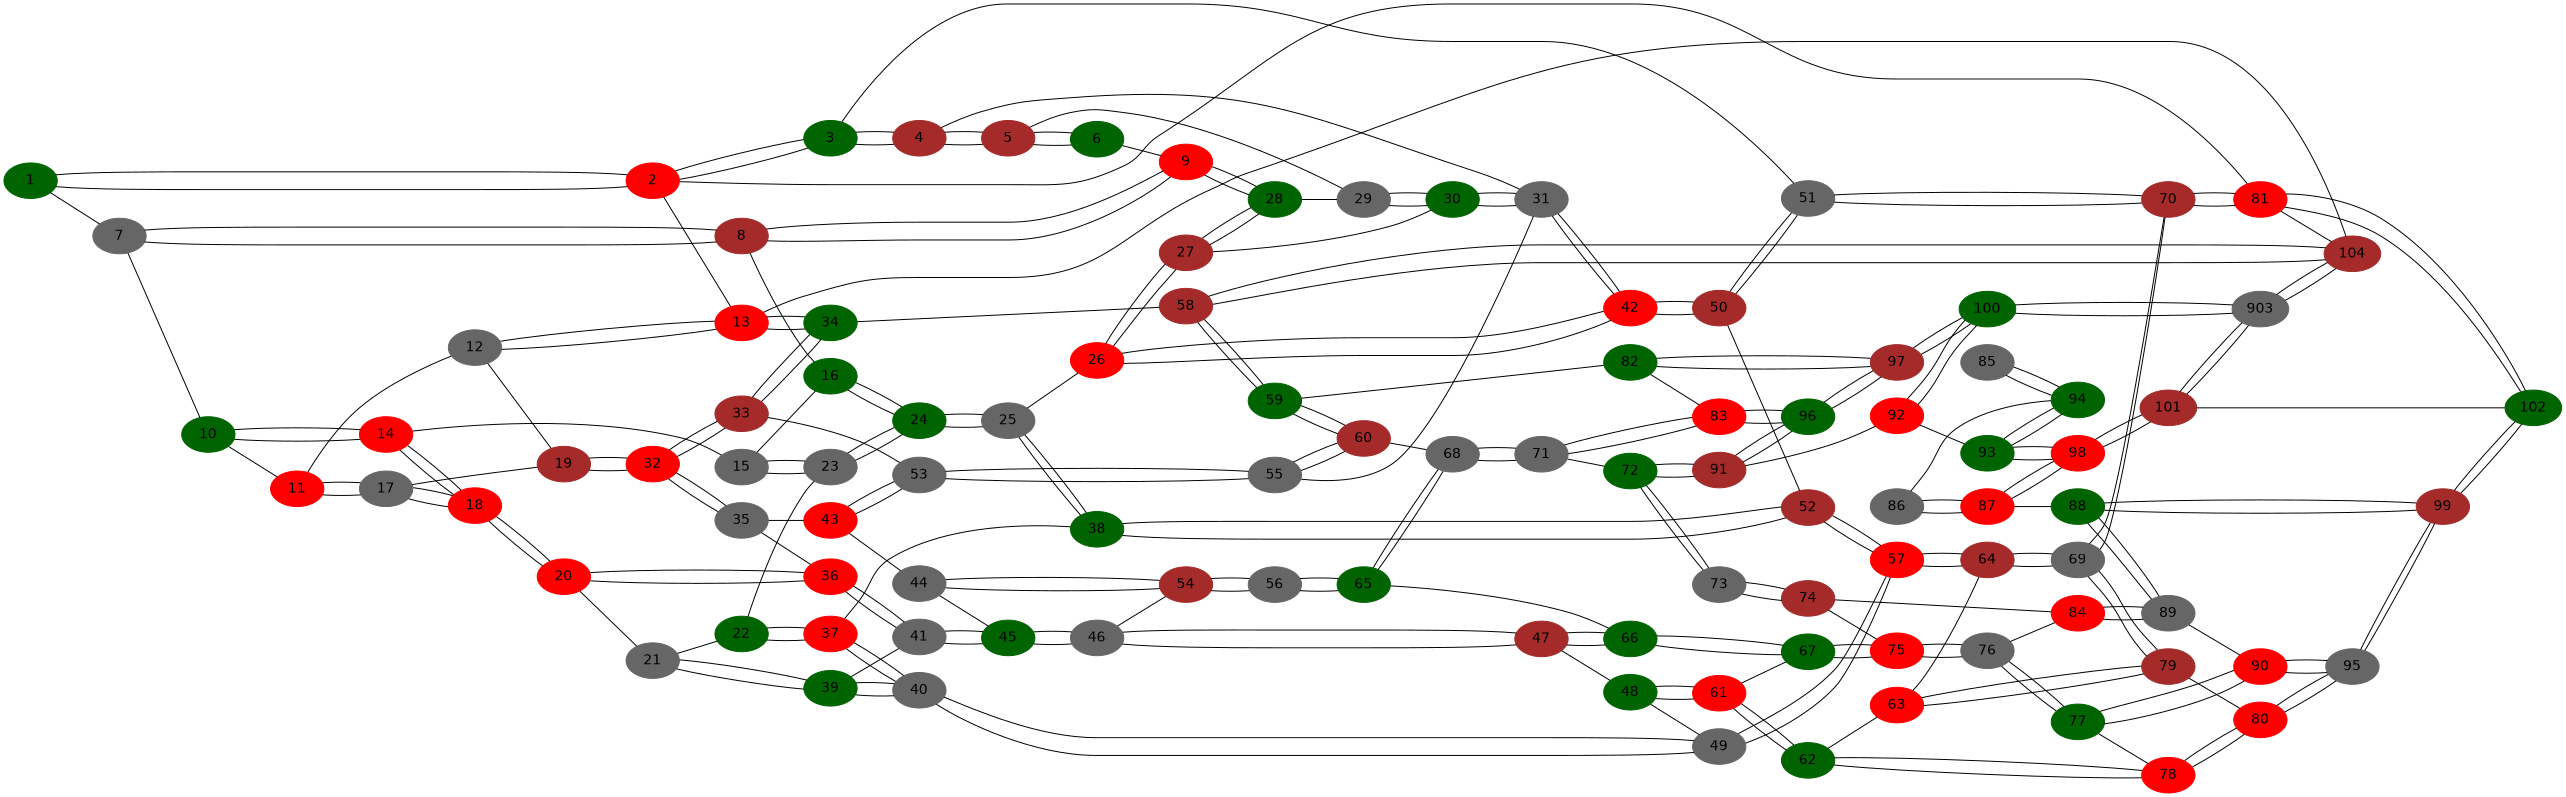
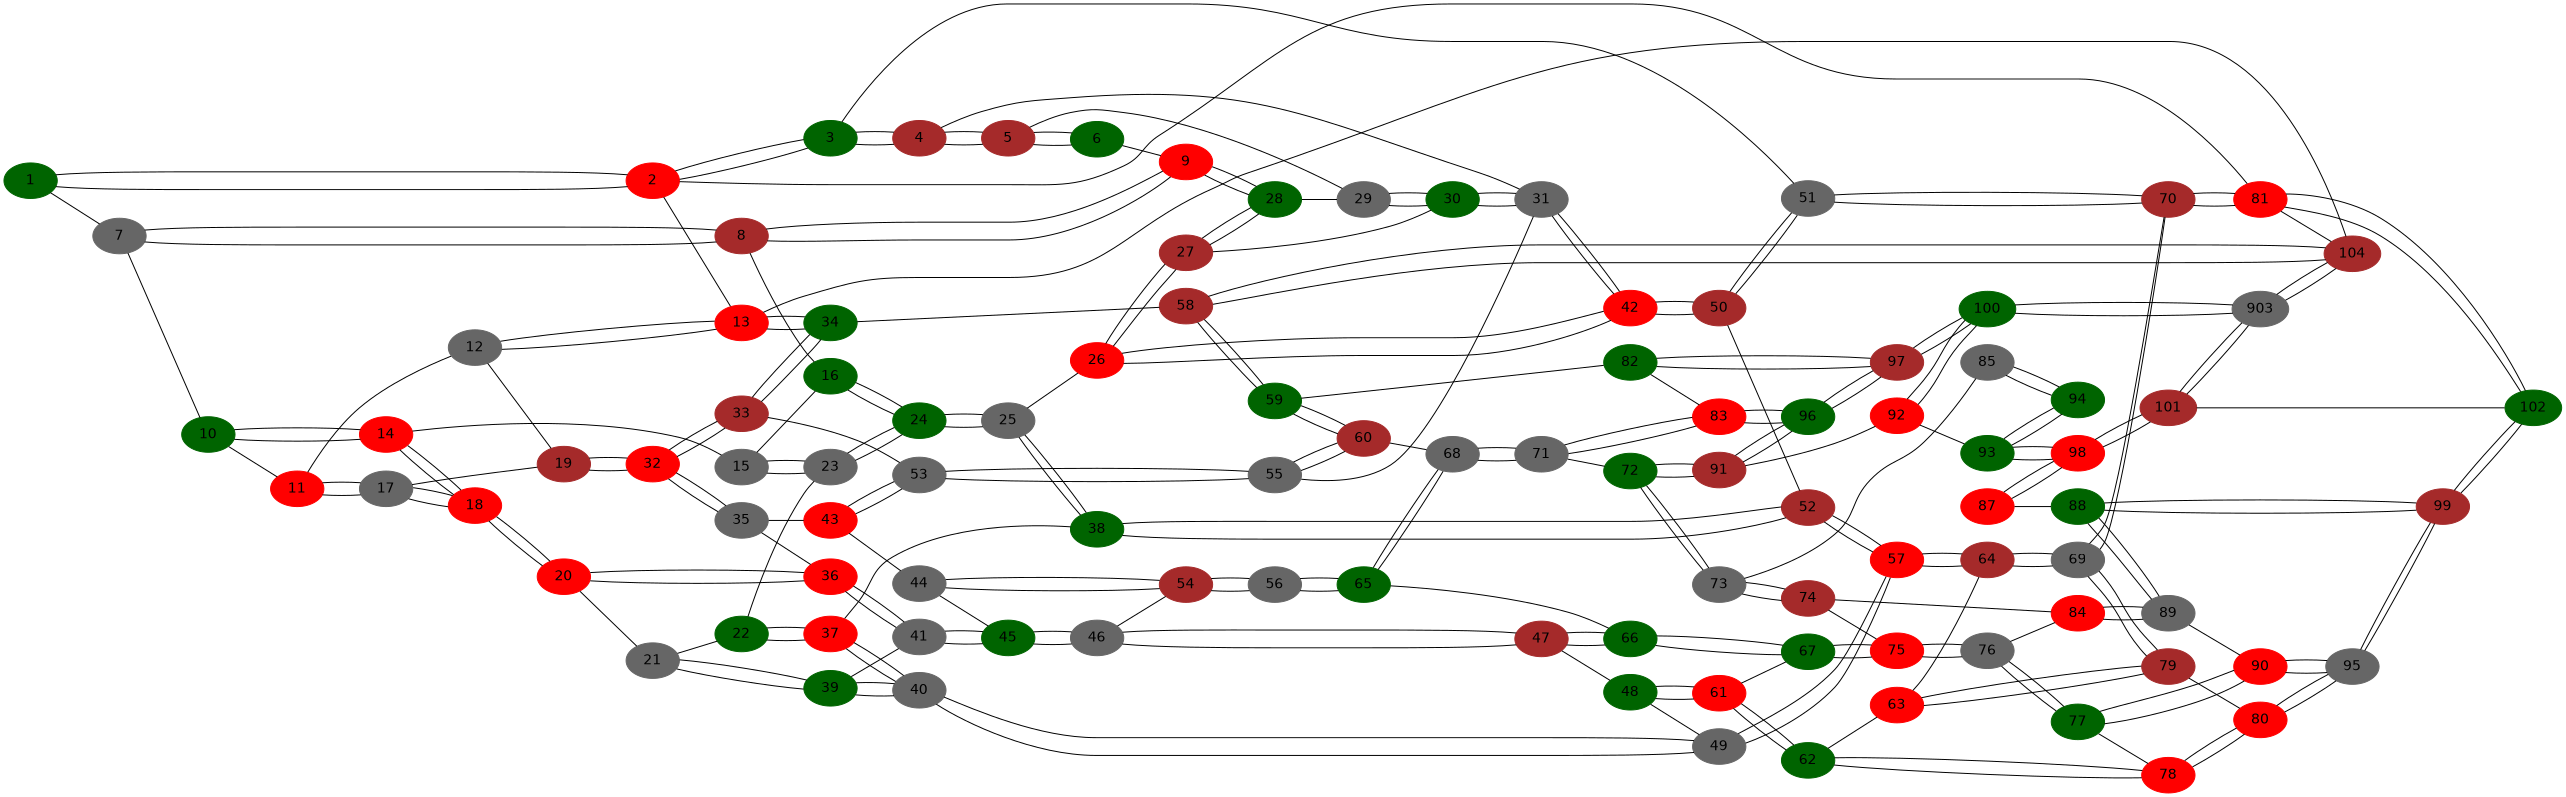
none -> (1864, 487)
(1897, 507) -> none
